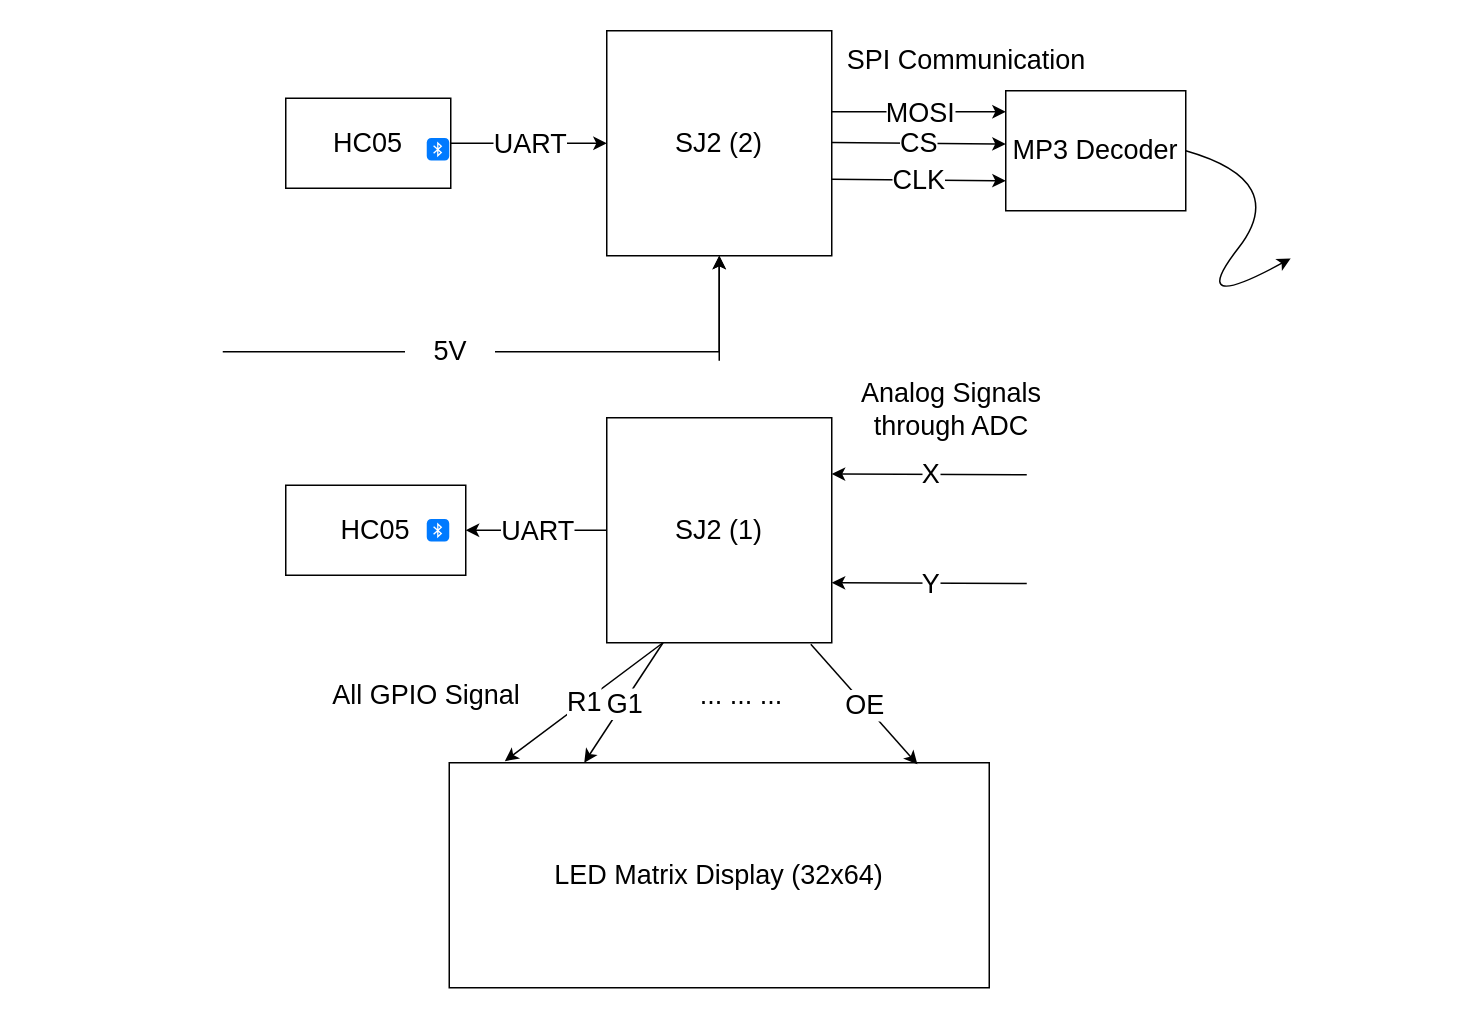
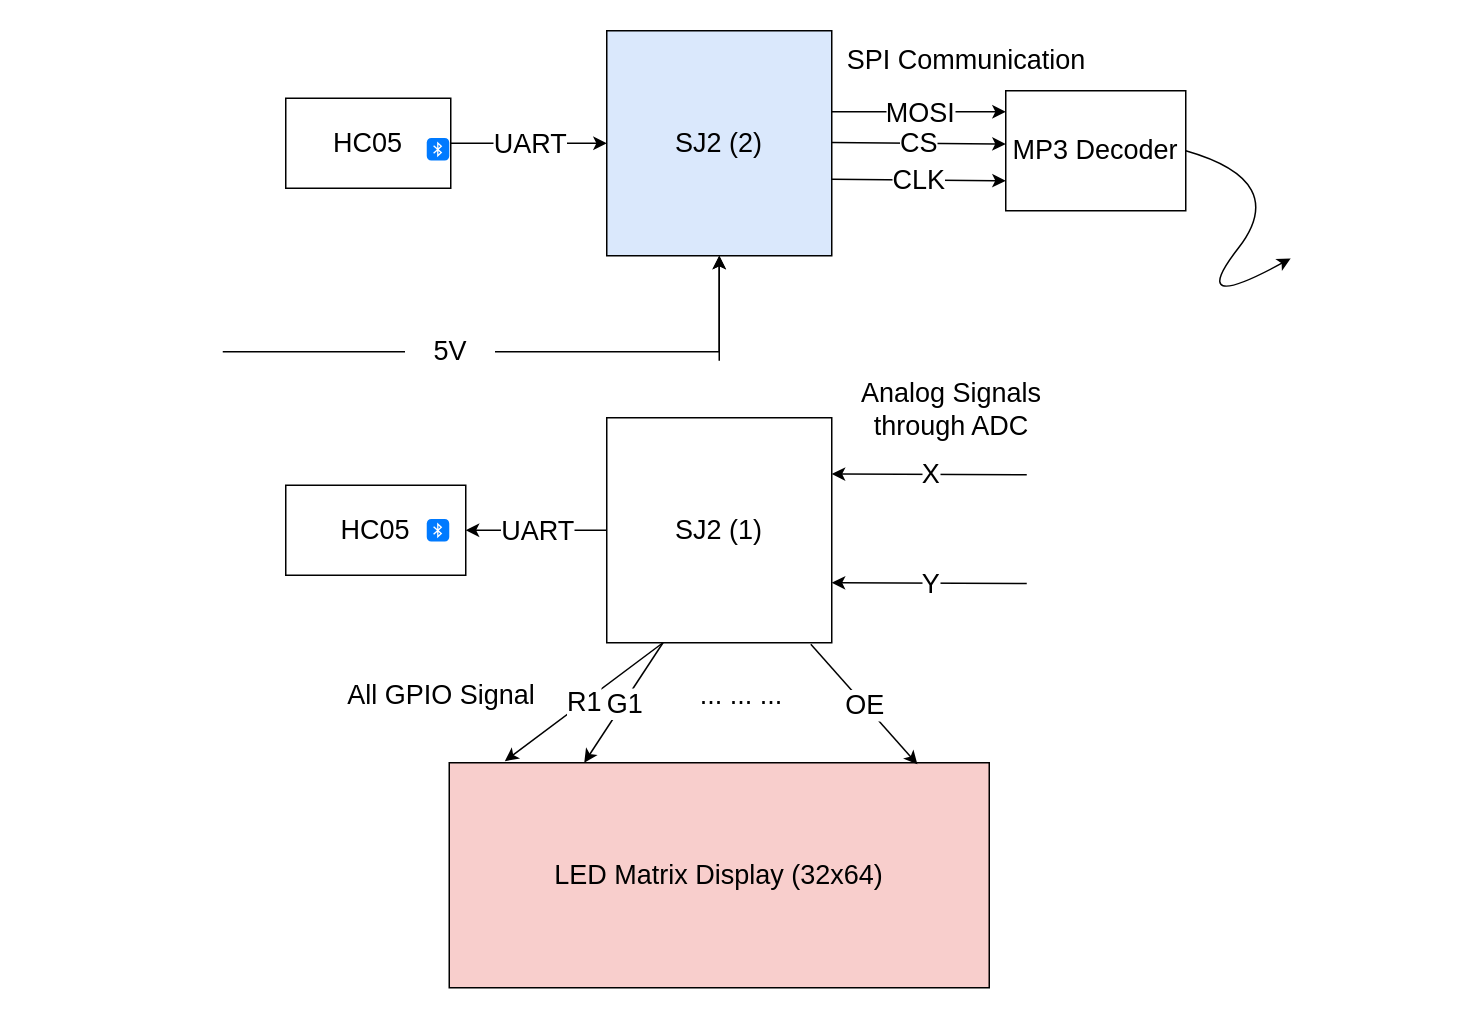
(719, 143) -> (719, 143)
(427, 695) -> (442, 695)
(719, 875) -> (719, 875)
